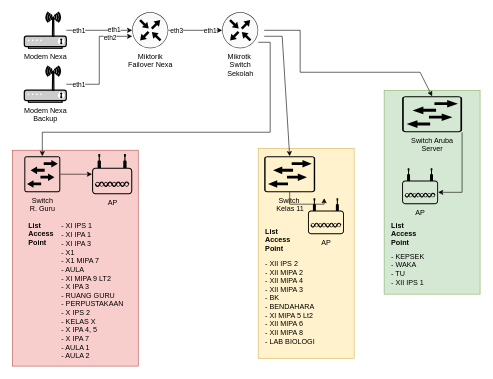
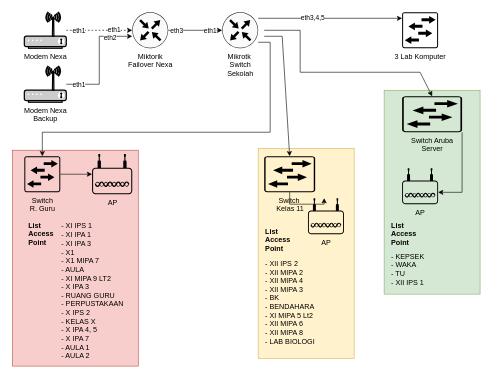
none -> (312, 18)
(95, 30) -> (95, 30)
none -> (420, 30)
